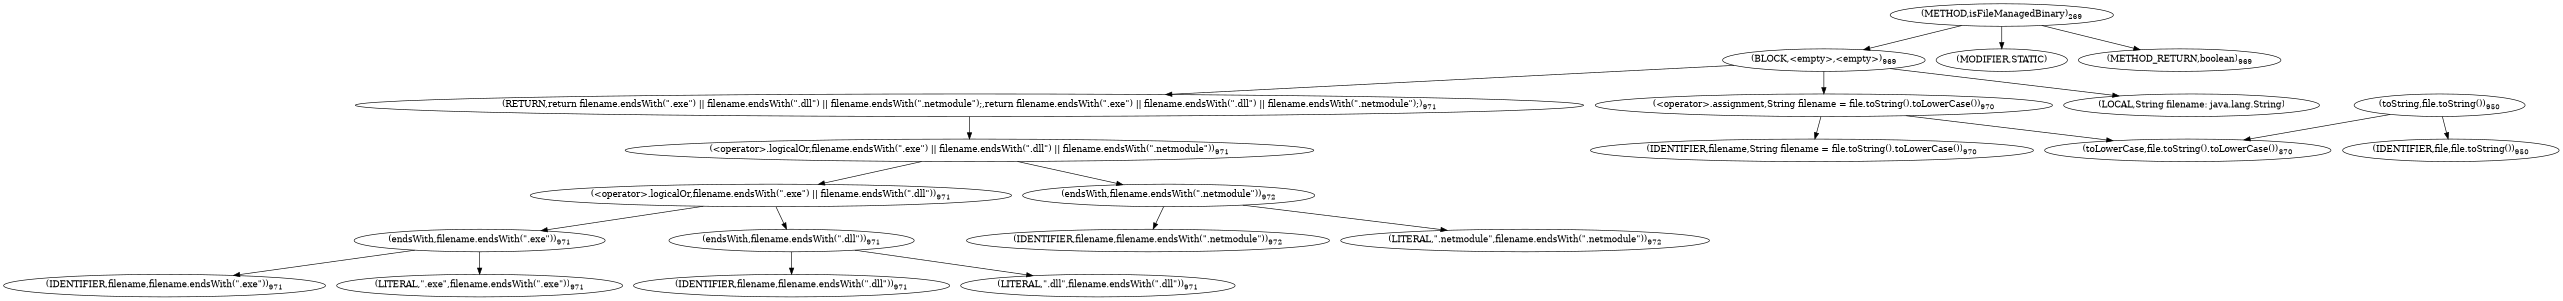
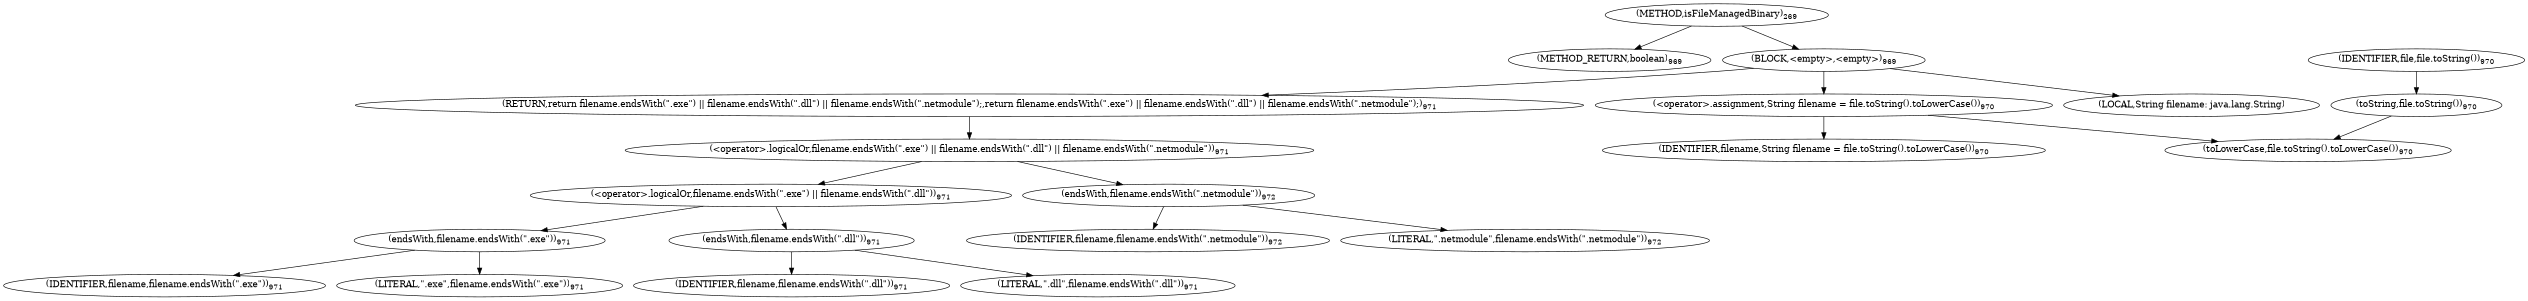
(2002, 60) -> none
(2493, 104) -> (2470, 104)
(2444, 125) -> (2416, 80)
(2286, 149) -> (2406, 149)
(2522, 149) -> (2488, 59)
